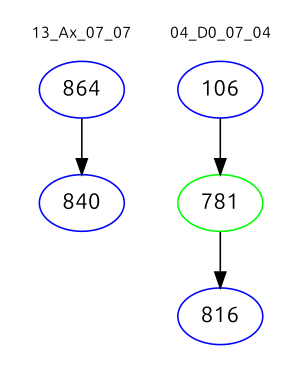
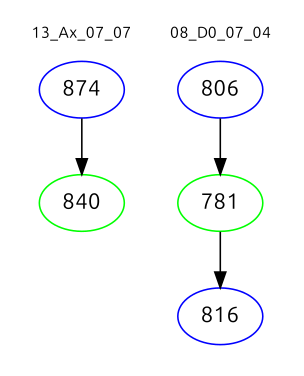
(221, 34) -> (221, 34)
(82, 90) -> (82, 90)
(220, 90) -> (220, 90)
(82, 203) -> (82, 203)
